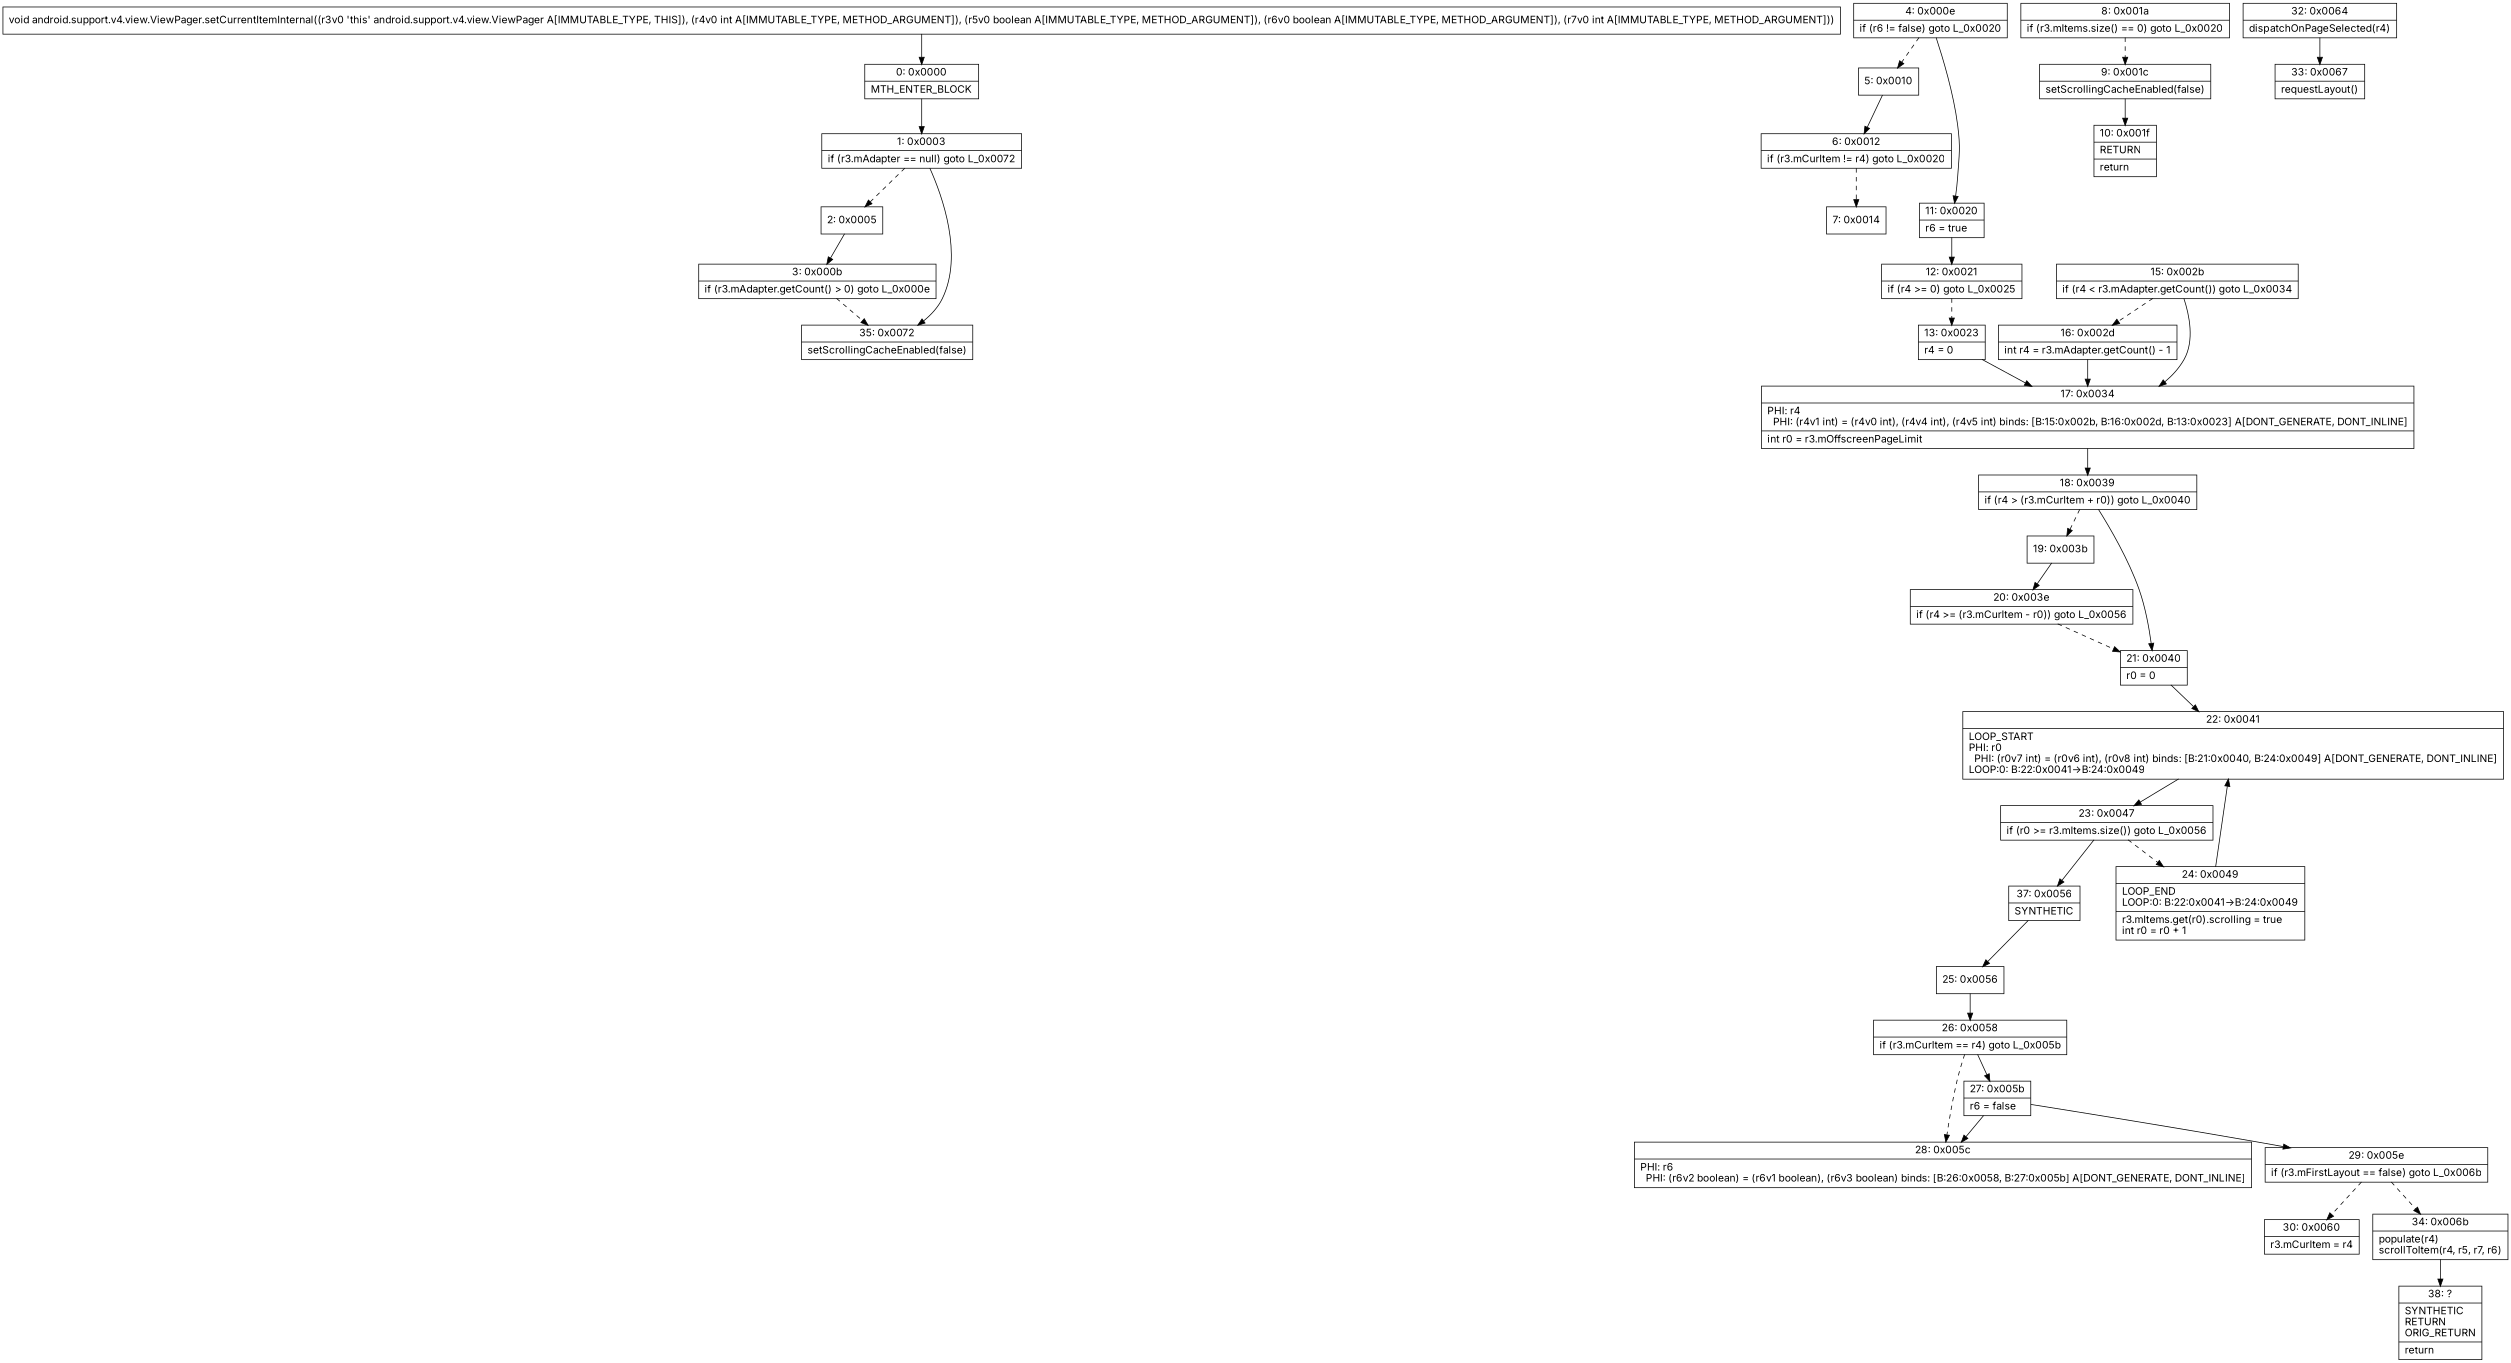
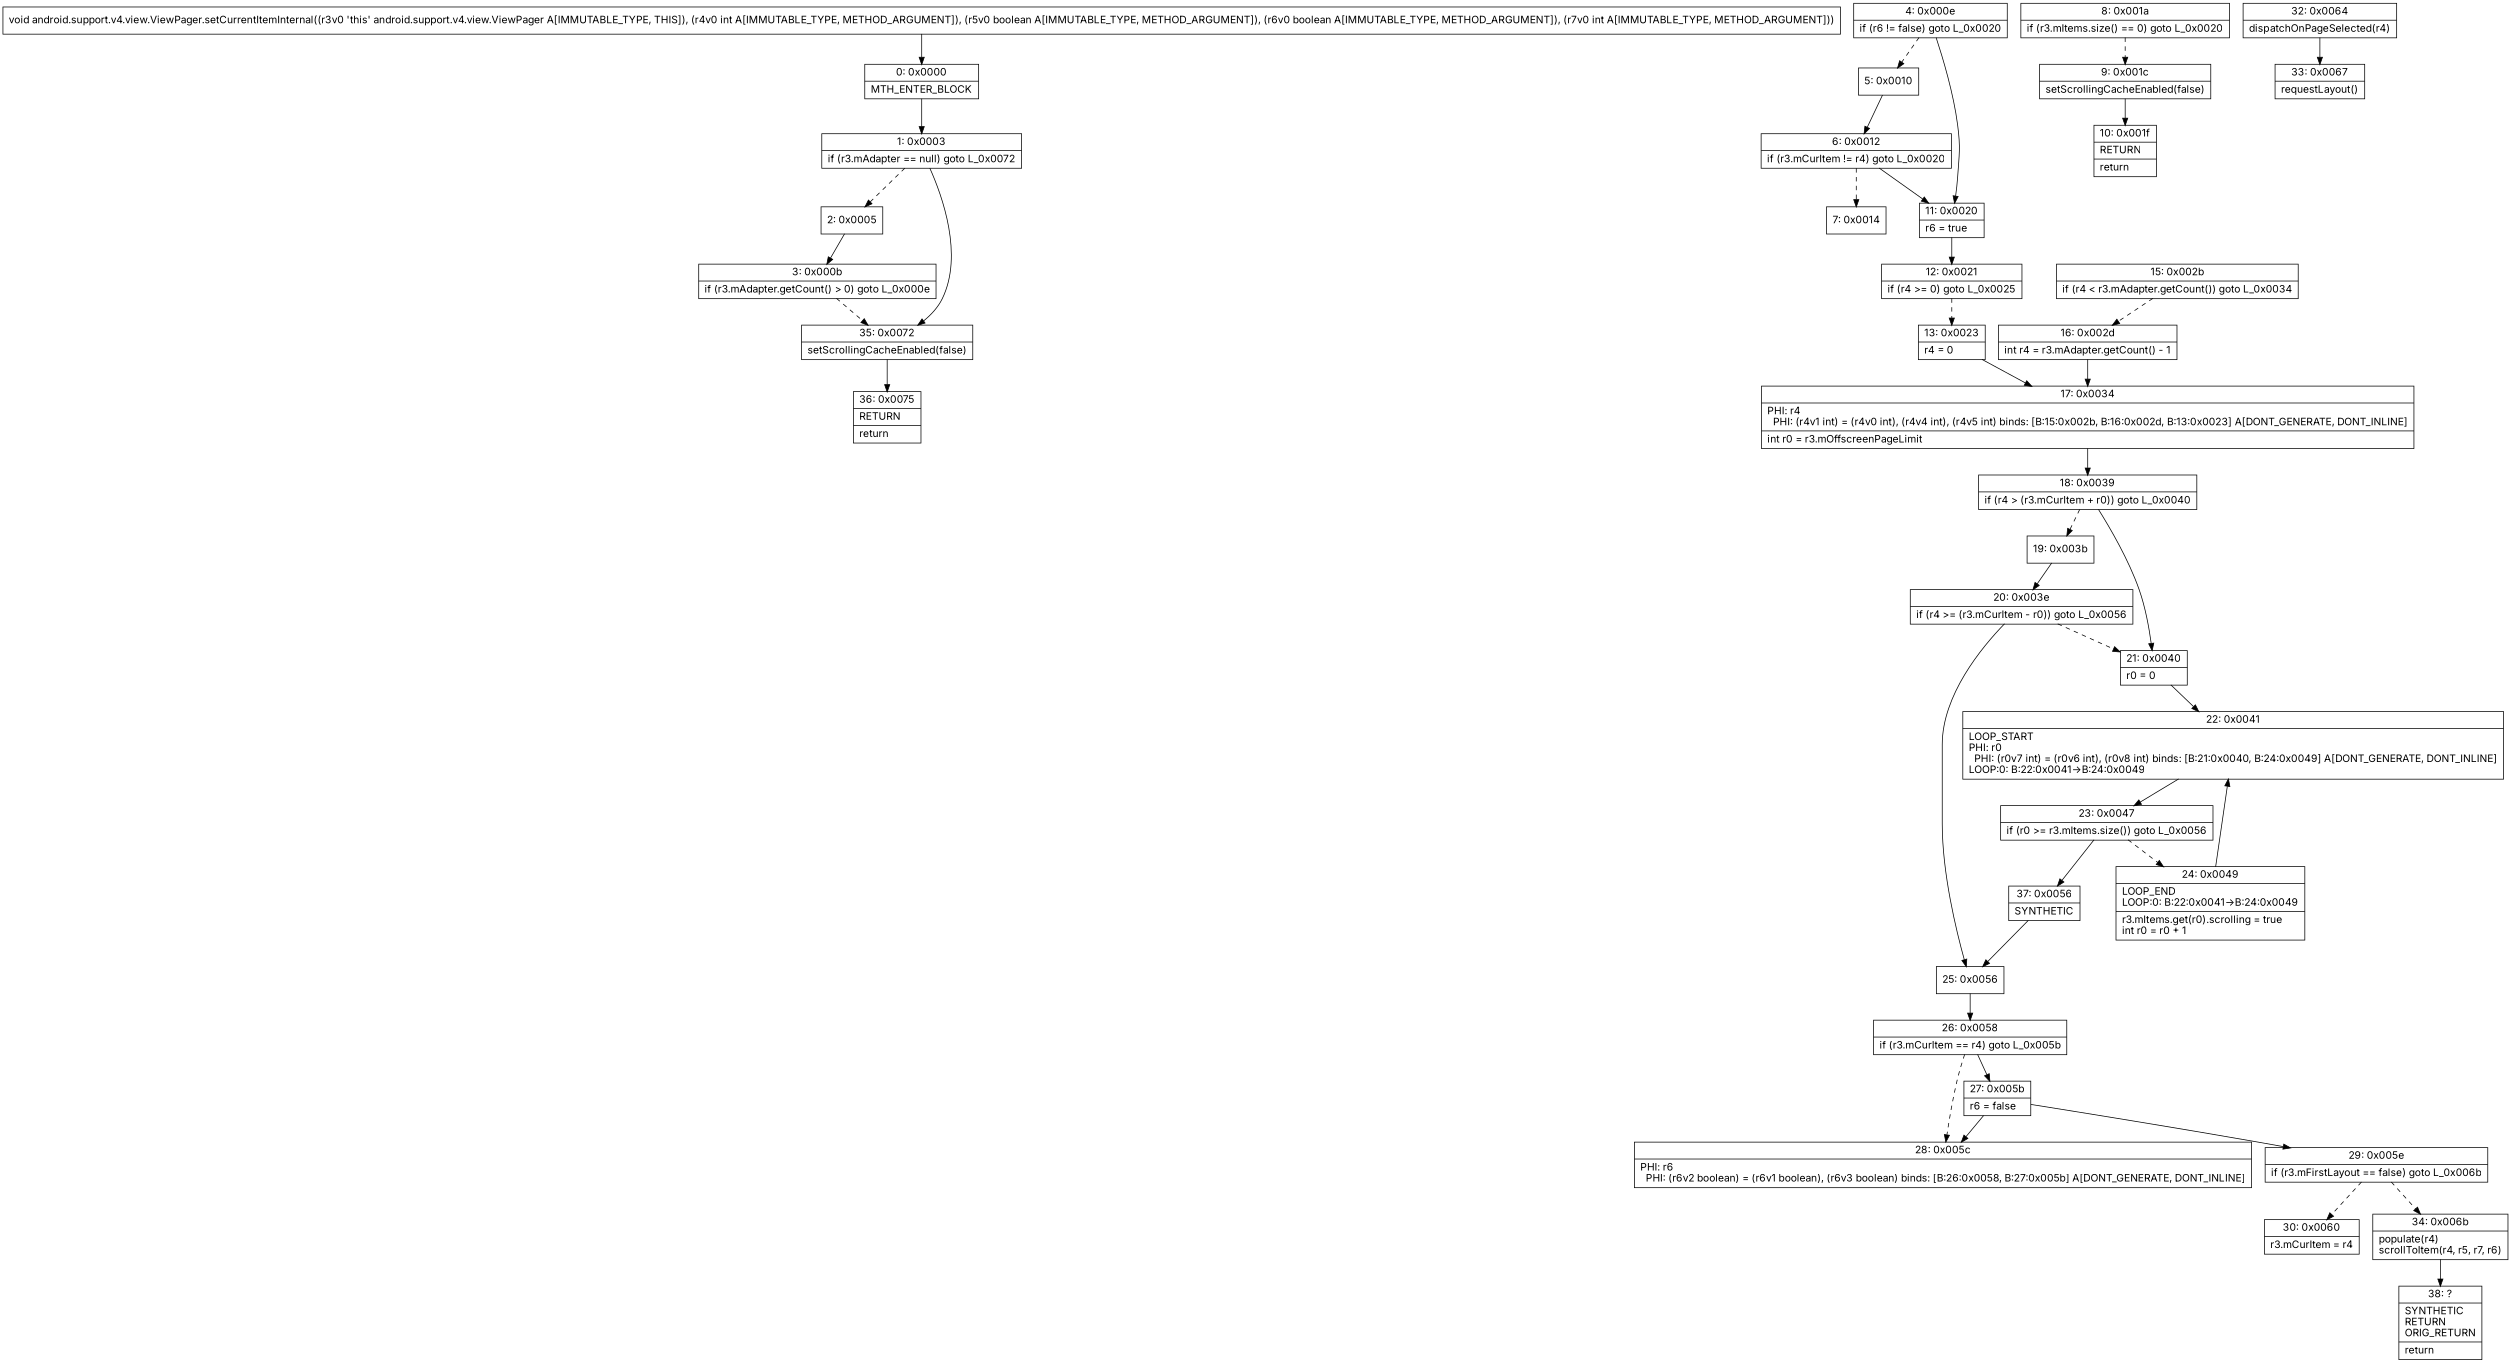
none -> (1901, 184)
(2189, 344) -> none
none -> (887, 417)
none -> (1942, 784)
